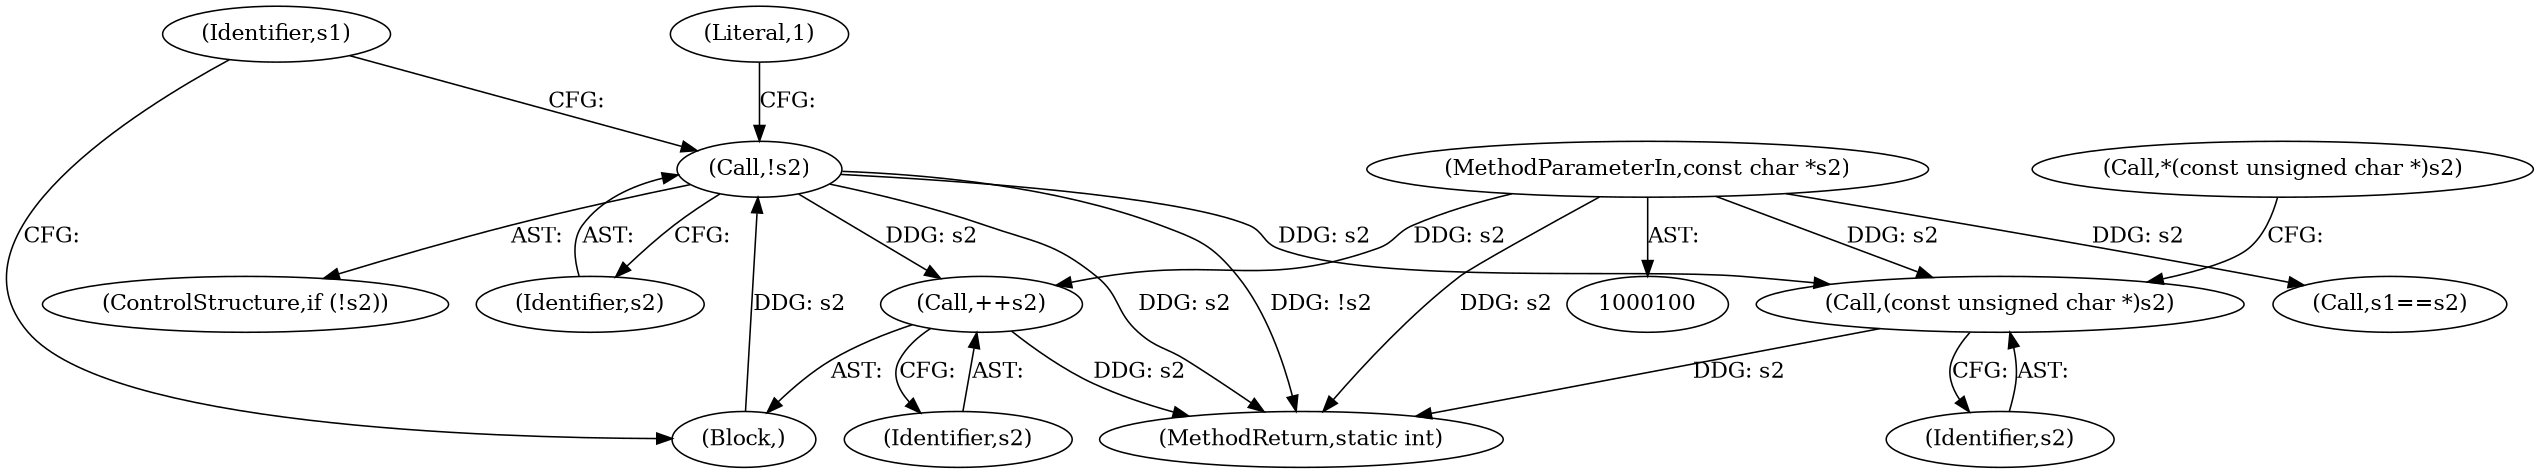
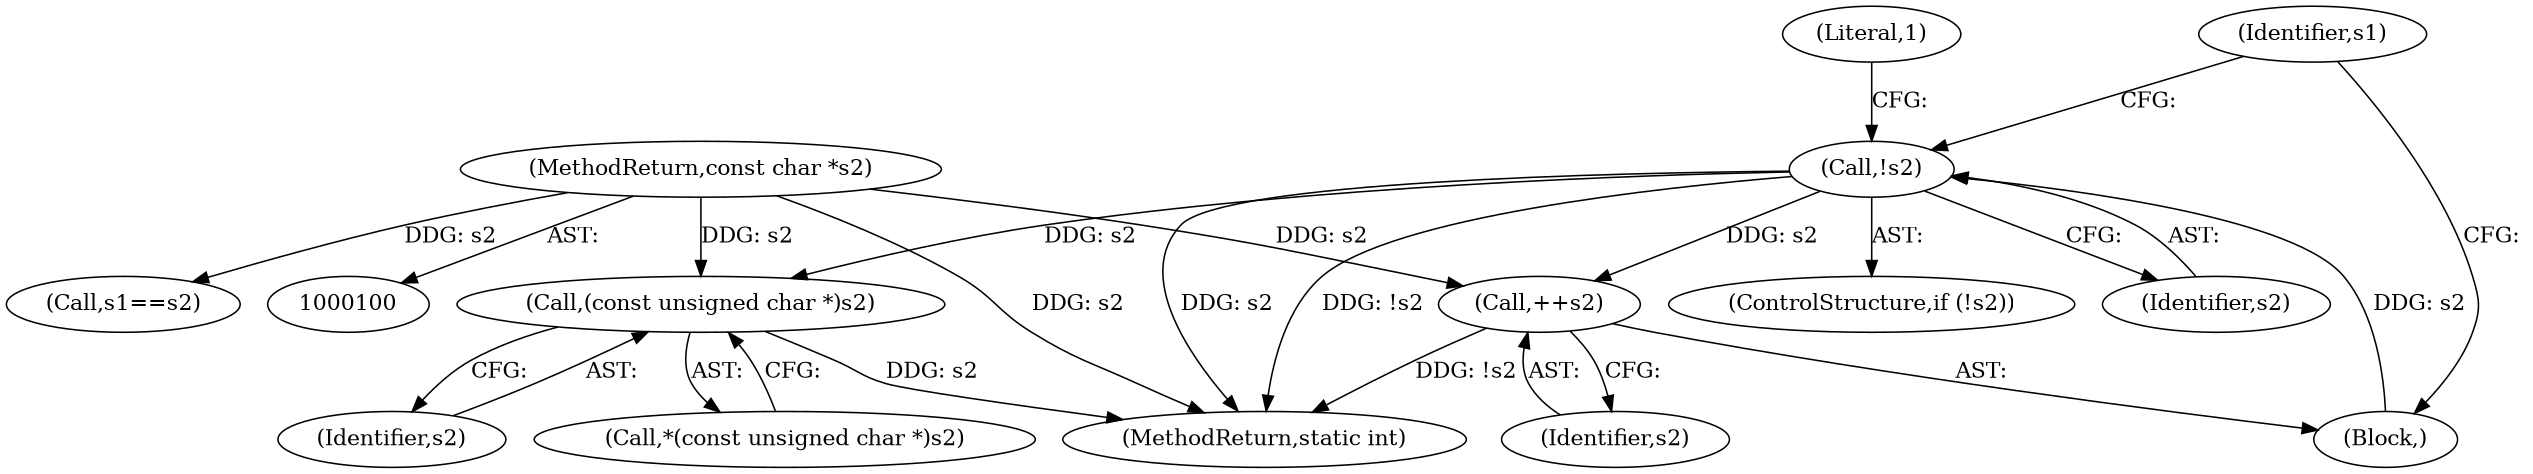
(1648, 169) -> (701, 169)
none -> (687, 371)
(1140, 372) -> (1466, 372)
